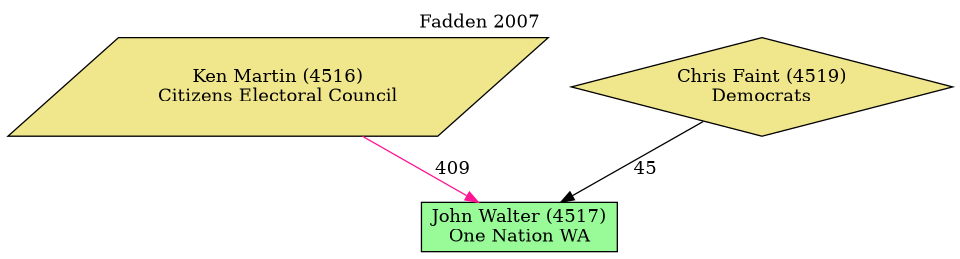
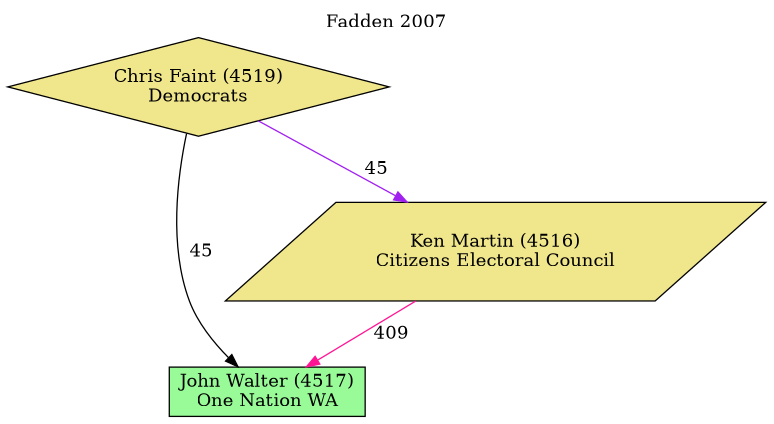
none -> (327, 158)
